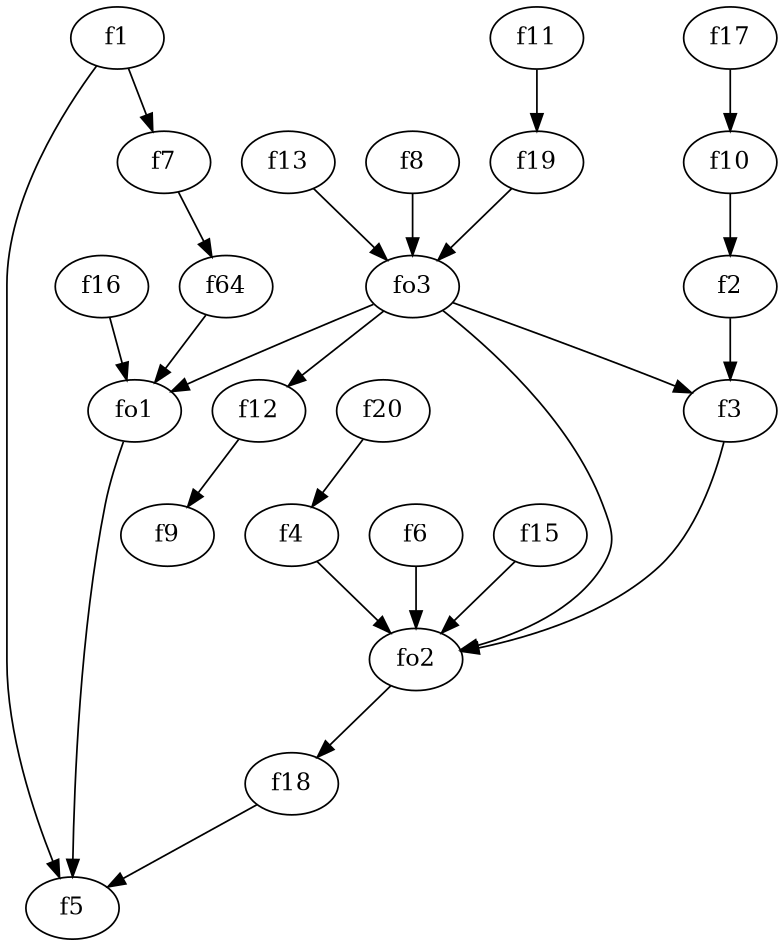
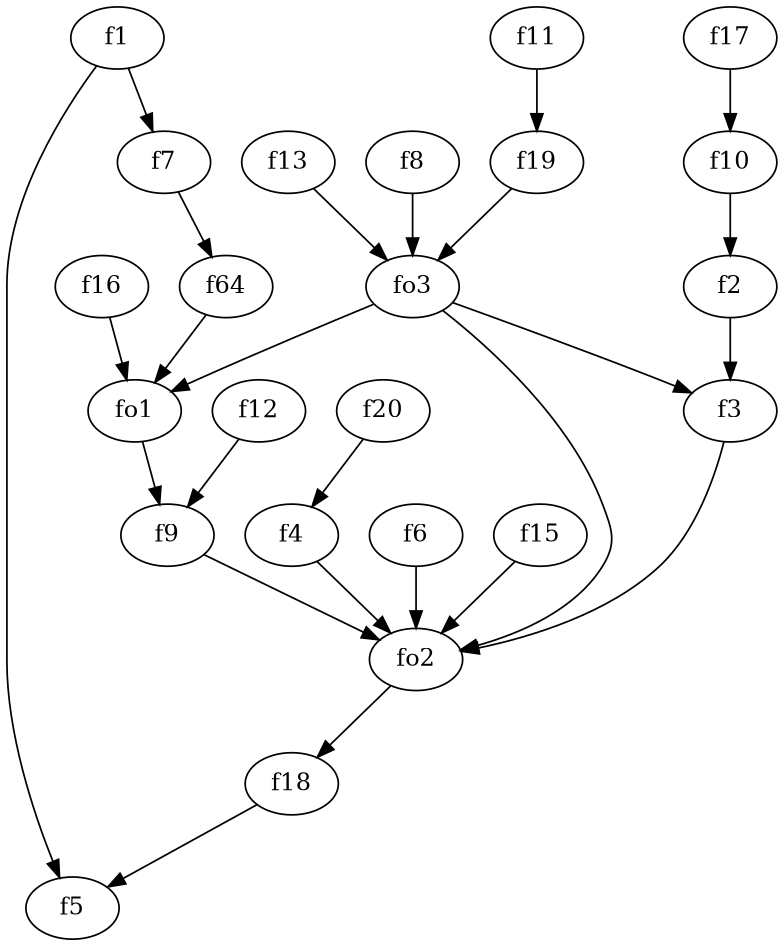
(343, 343) -> none
none -> (284, 593)
(85, 649) -> (149, 465)
